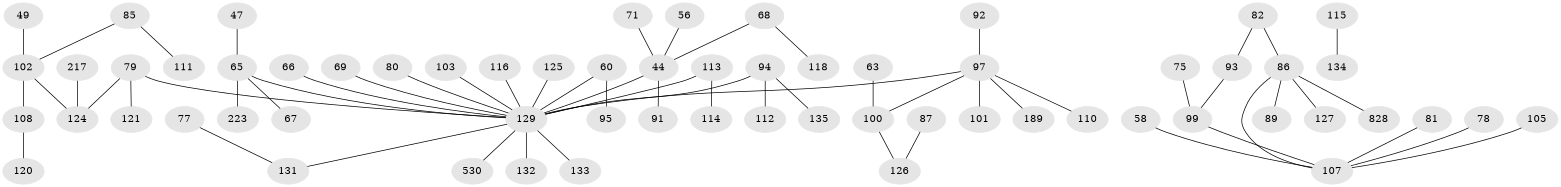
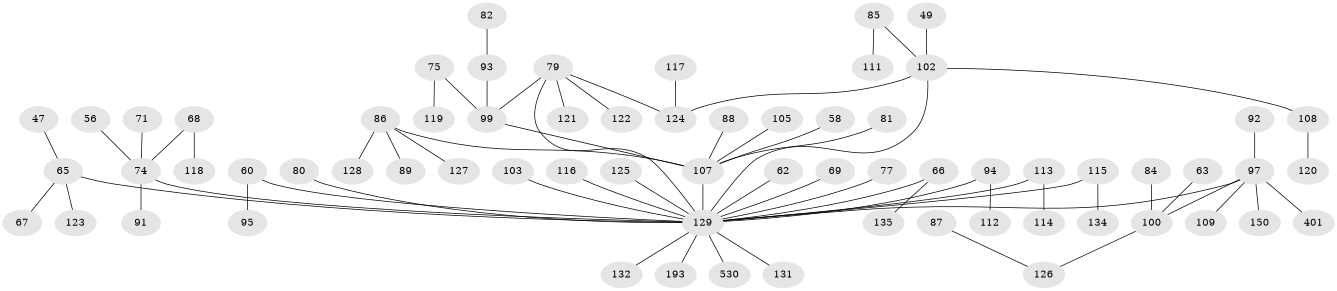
(1271, 42) -> none
(77, 68) -> (676, 68)
(659, 68) -> (141, 171)
none -> (520, 94)
(793, 94) -> (917, 192)
(238, 119) -> (76, 223)
none -> (434, 119)
none -> (622, 119)
(980, 119) -> (1314, 223)
(1034, 119) -> (1206, 223)
(1088, 119) -> (1260, 223)
(1379, 119) -> (353, 171)
(1484, 119) -> (729, 119)
(236, 145) -> (798, 203)
none -> (829, 149)
(580, 171) -> (676, 275)
none -> (783, 171)
none -> (1151, 171)
none -> (703, 197)
none -> (975, 197)
